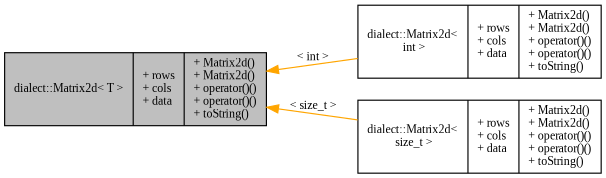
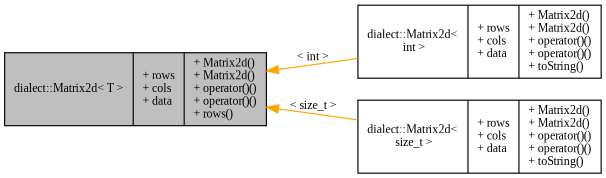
(221, 114) -> (213, 114)
